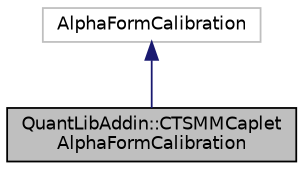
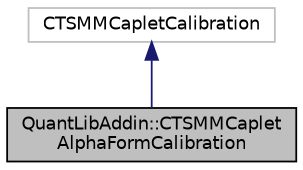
(152, 25) -> (152, 25)
